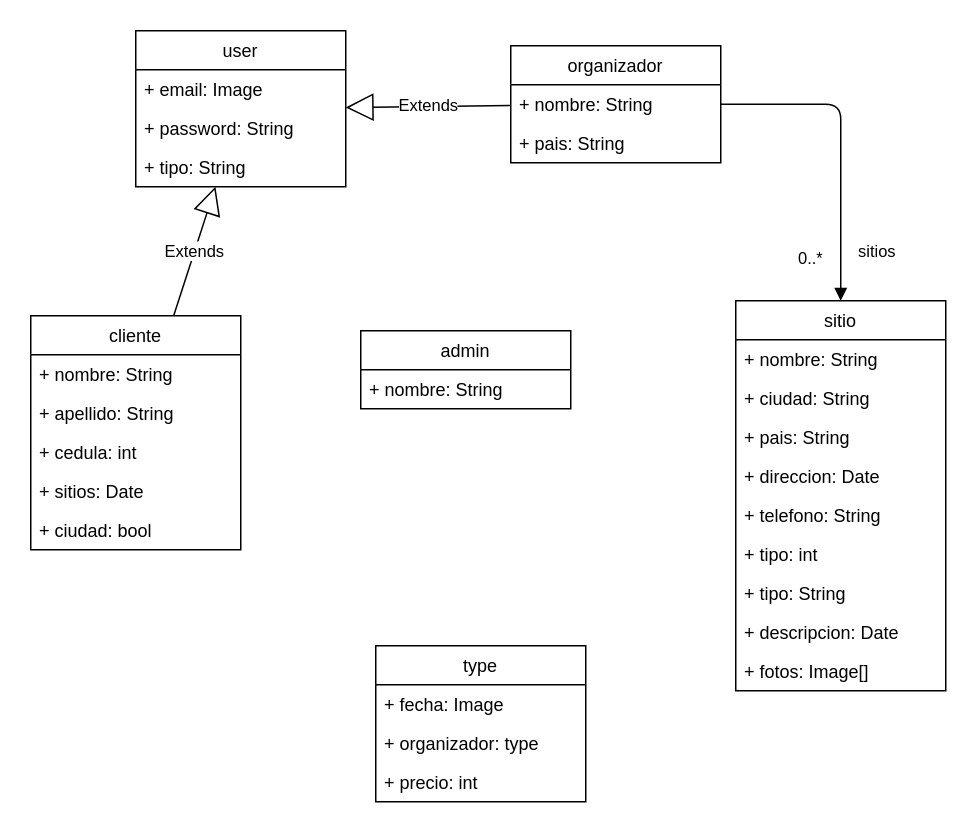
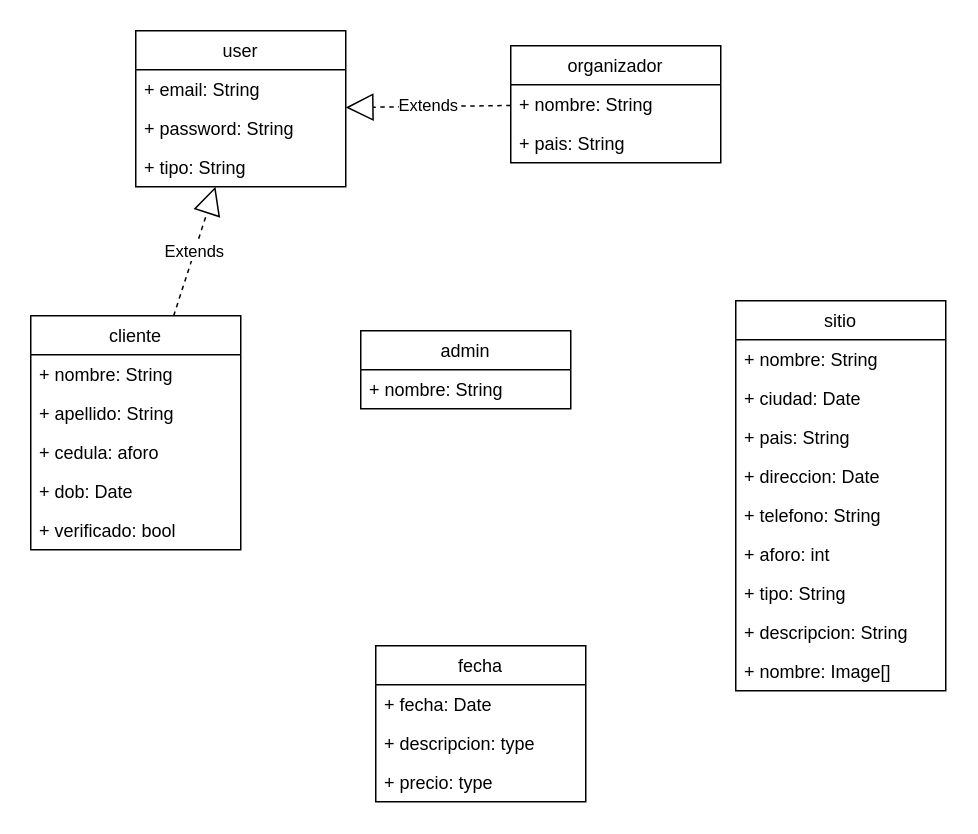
(203, 90) -> (206, 90)
(482, 106) -> (482, 106)
(841, 141) -> none
(183, 288) -> (183, 288)
(813, 399) -> (805, 399)
(93, 453) -> (105, 453)
(98, 492) -> (87, 492)
(98, 531) -> (116, 531)
(788, 555) -> (795, 555)
(828, 633) -> (836, 633)
(480, 666) -> (480, 666)
(818, 672) -> (823, 672)
(448, 705) -> (443, 705)
(470, 744) -> (468, 744)
(438, 783) -> (445, 783)
